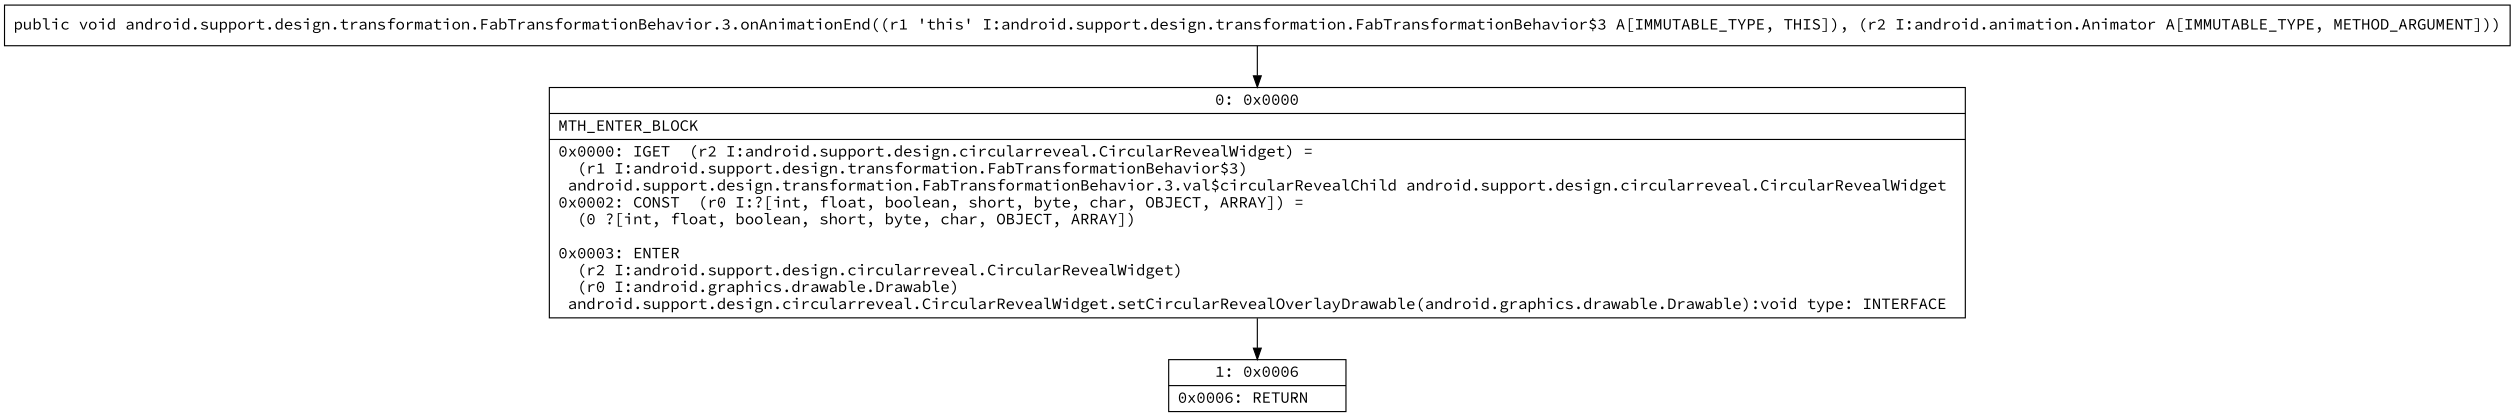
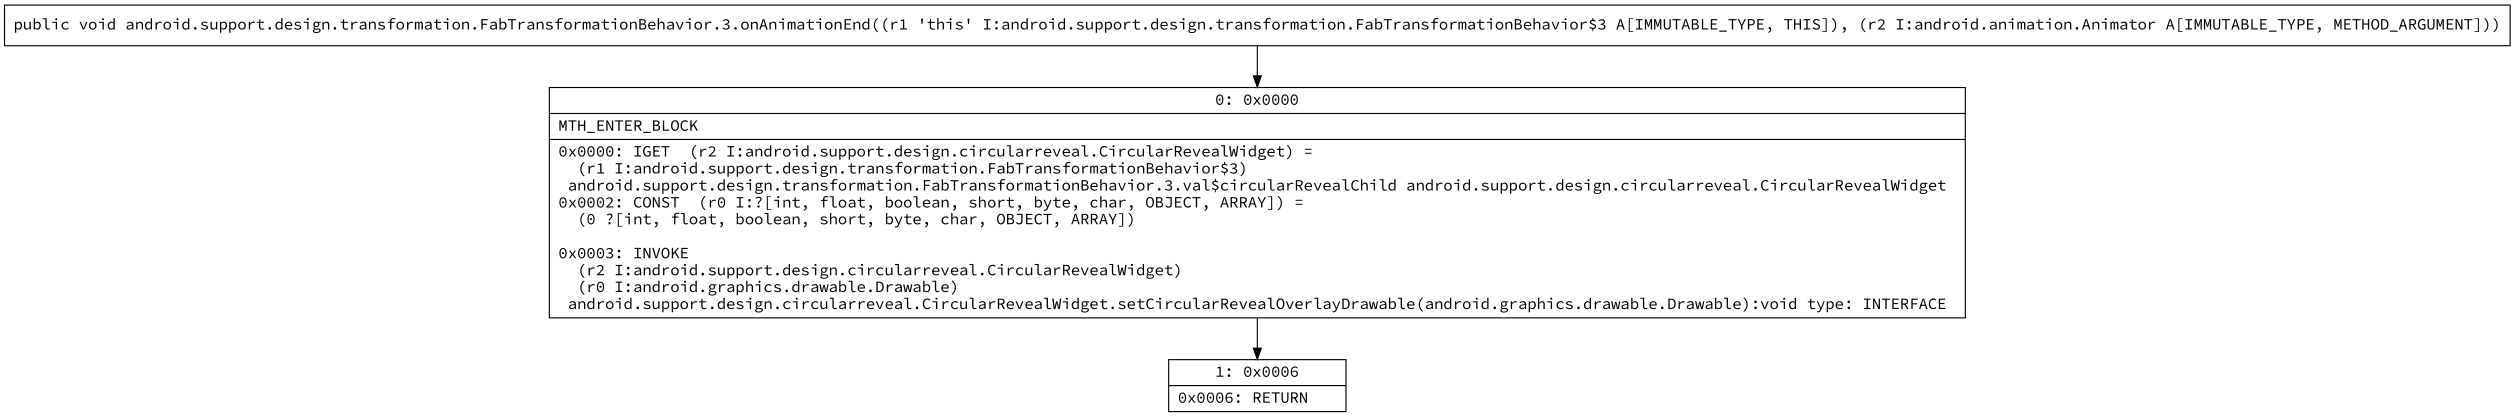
(628, 253) -> (633, 253)
